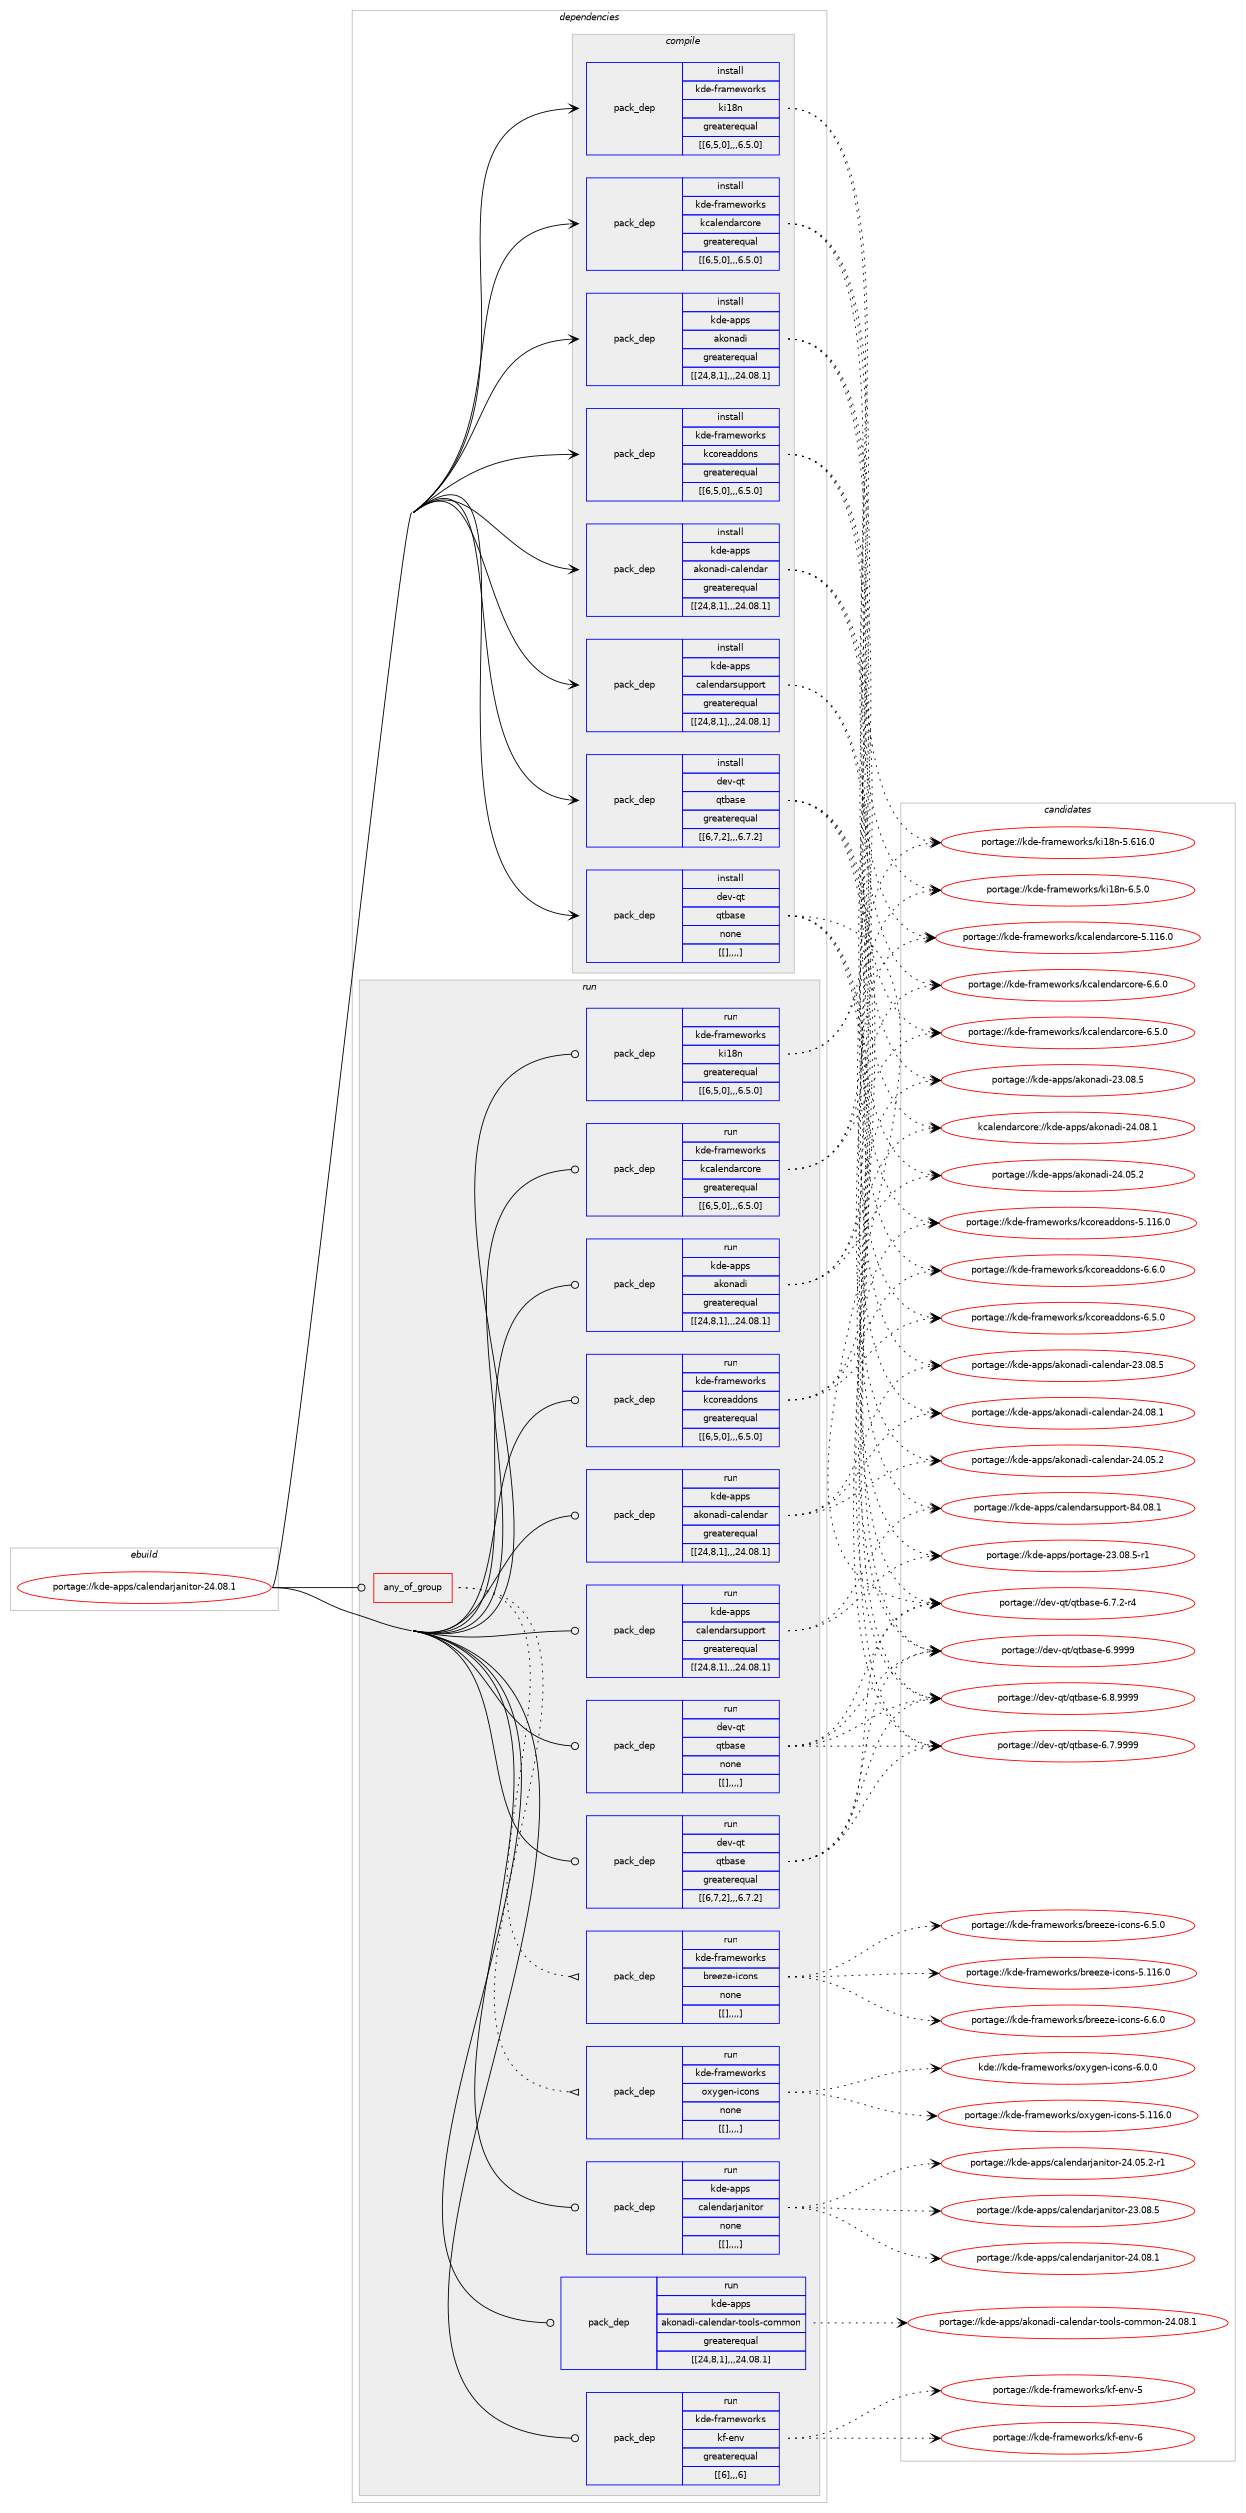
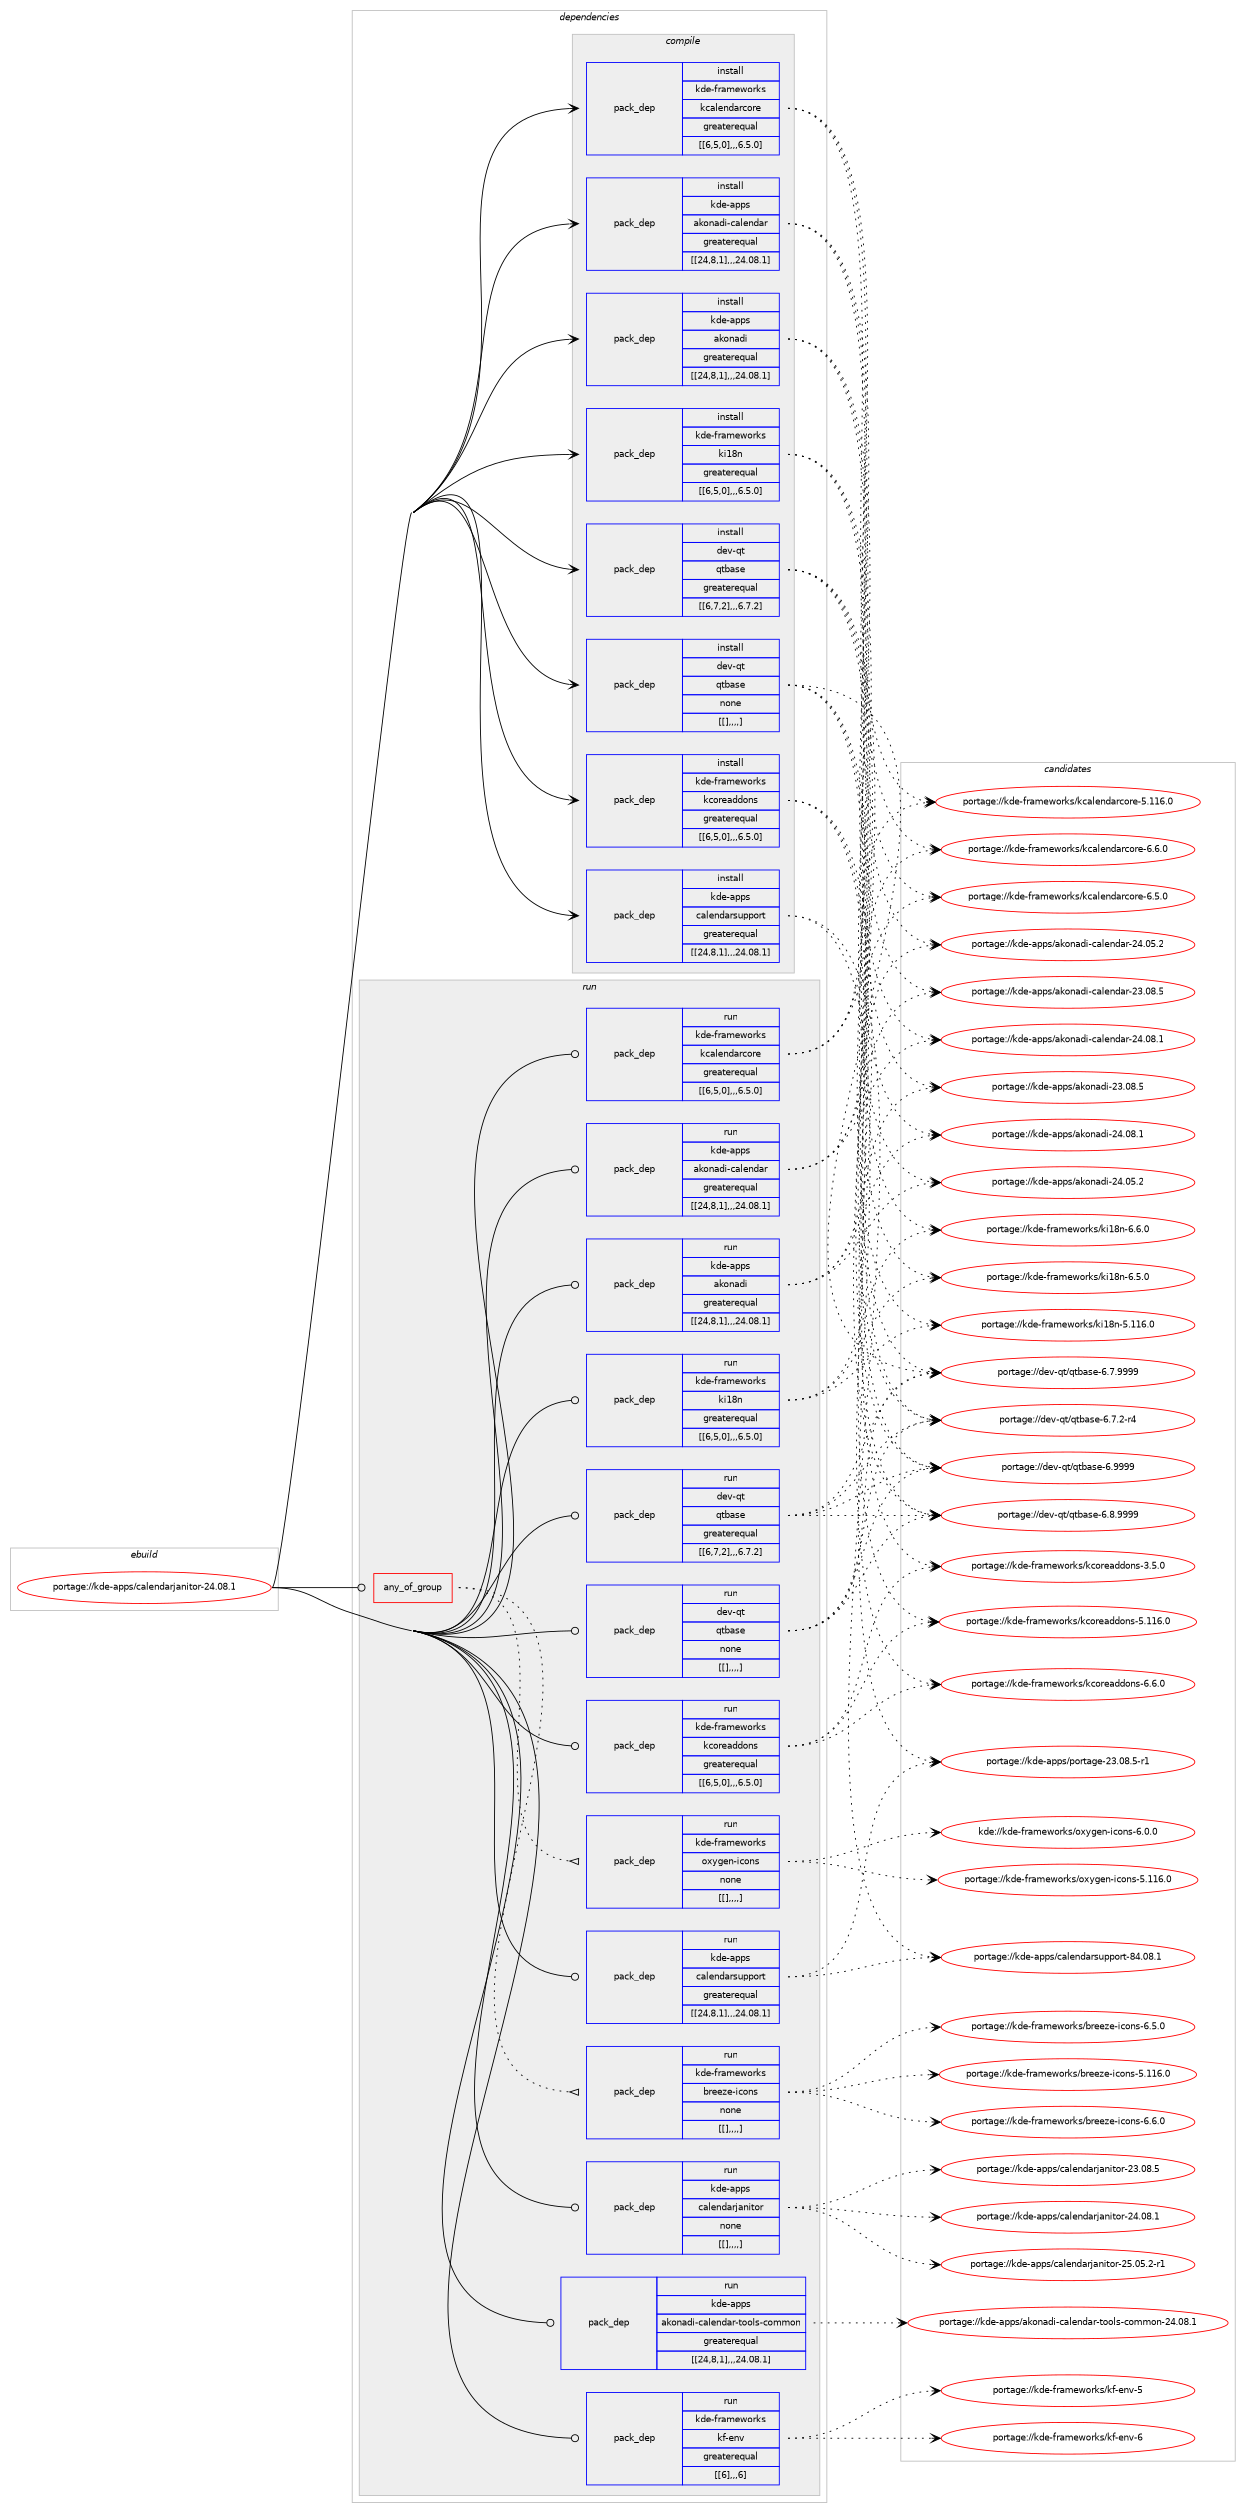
(1068, 843) -> (1068, 1325)
(1068, 1128) -> (1068, 1135)
none -> (1068, 1230)
(1068, 1318) -> (1068, 1567)
(1068, 2164) -> (1068, 2265)
